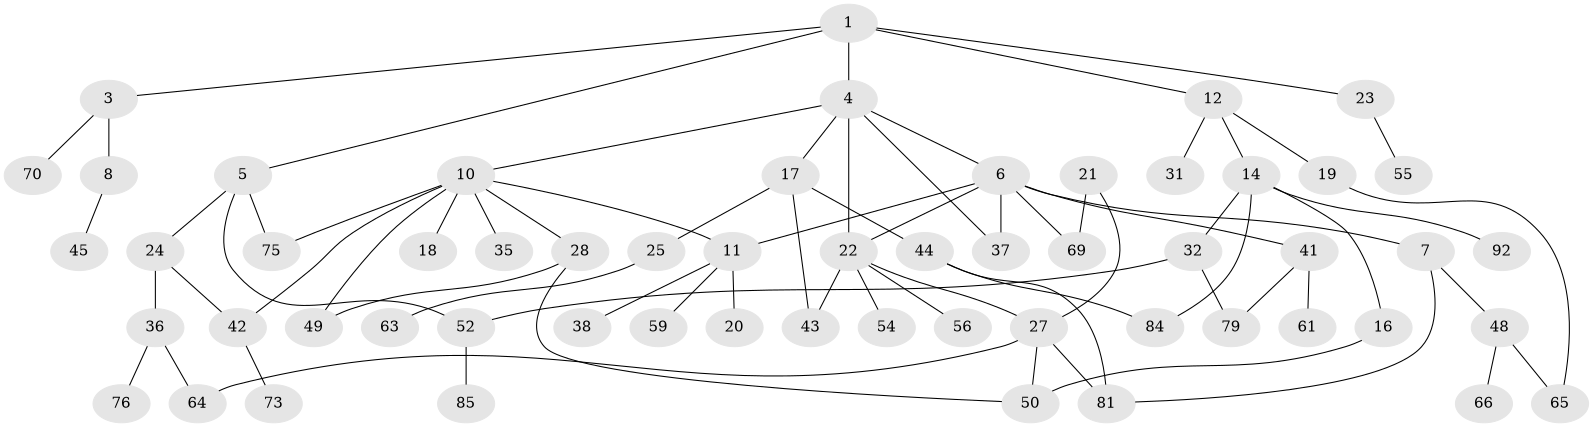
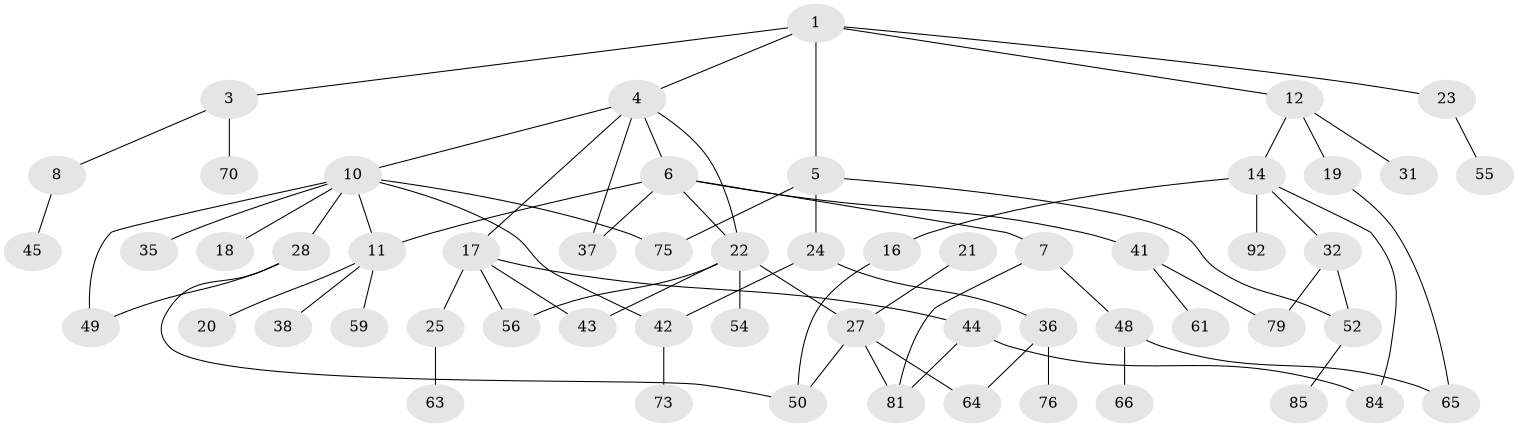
(1077, 252) -> none
none -> (492, 290)
